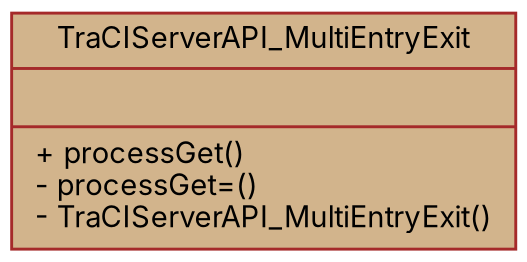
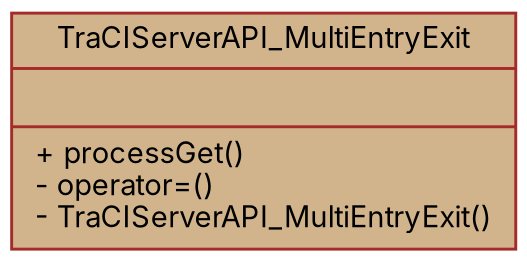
(147, 186) -> (125, 186)
